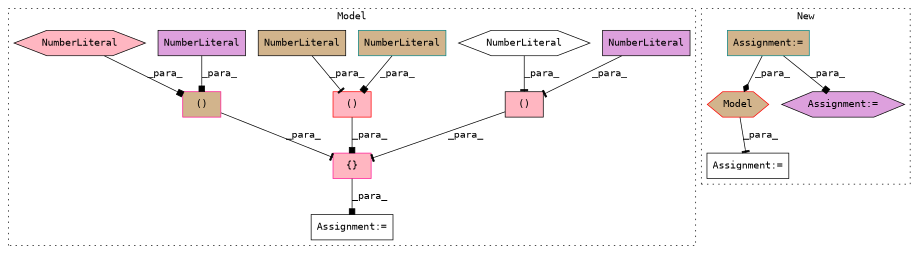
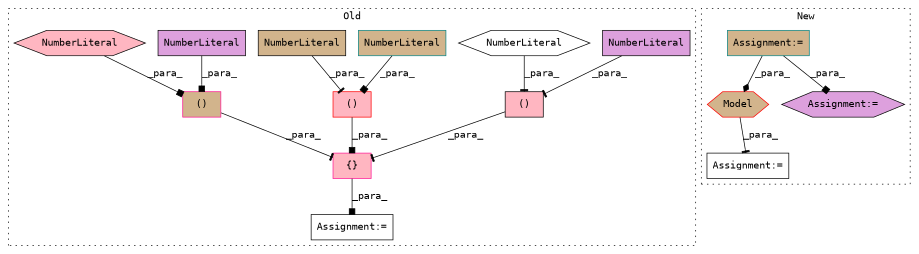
(352, 17) -> (352, 17)
